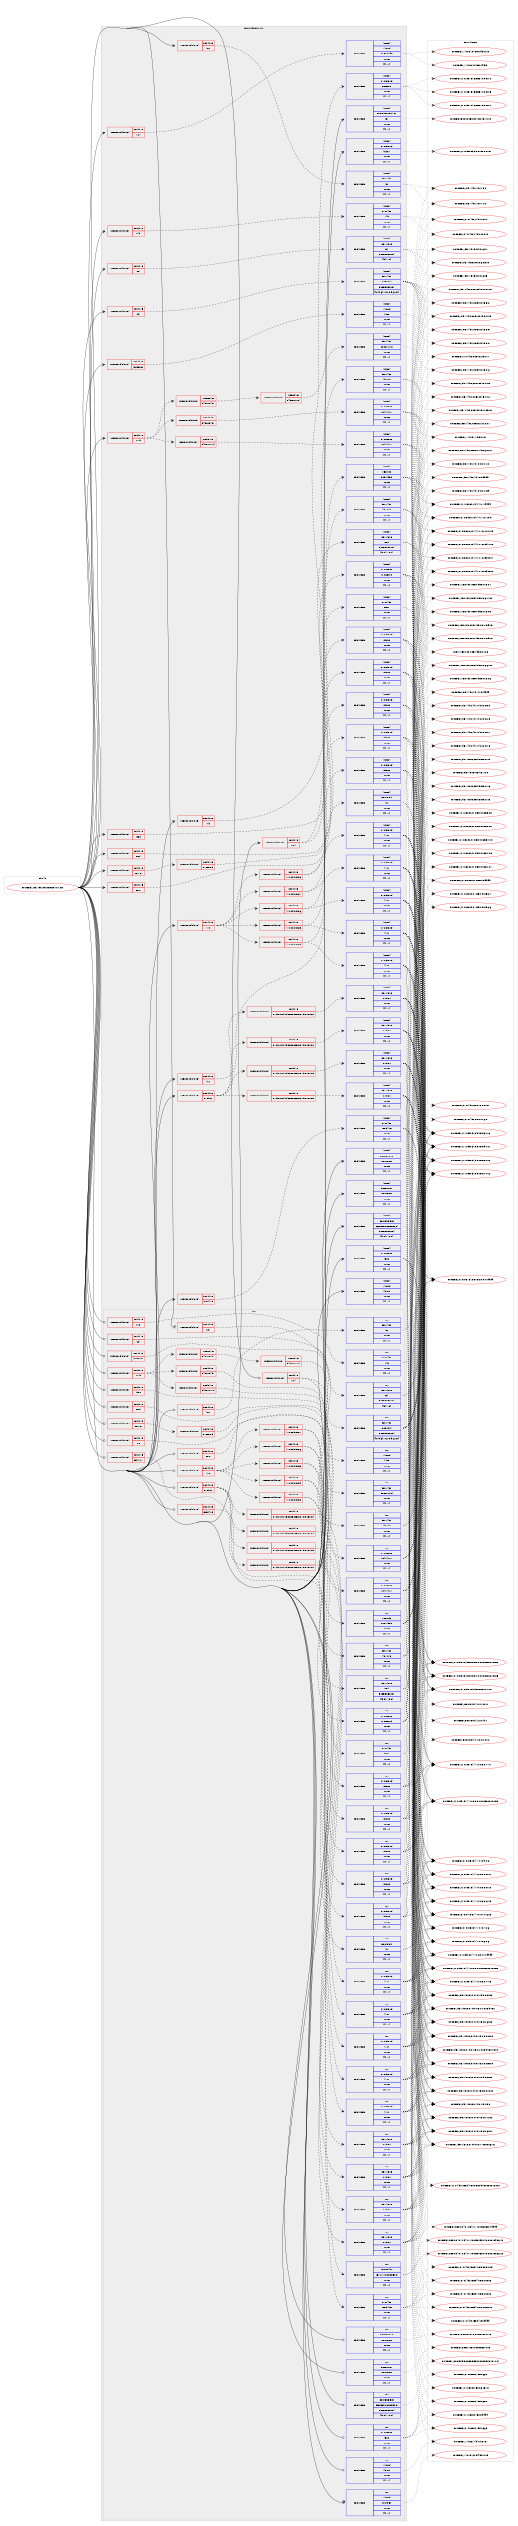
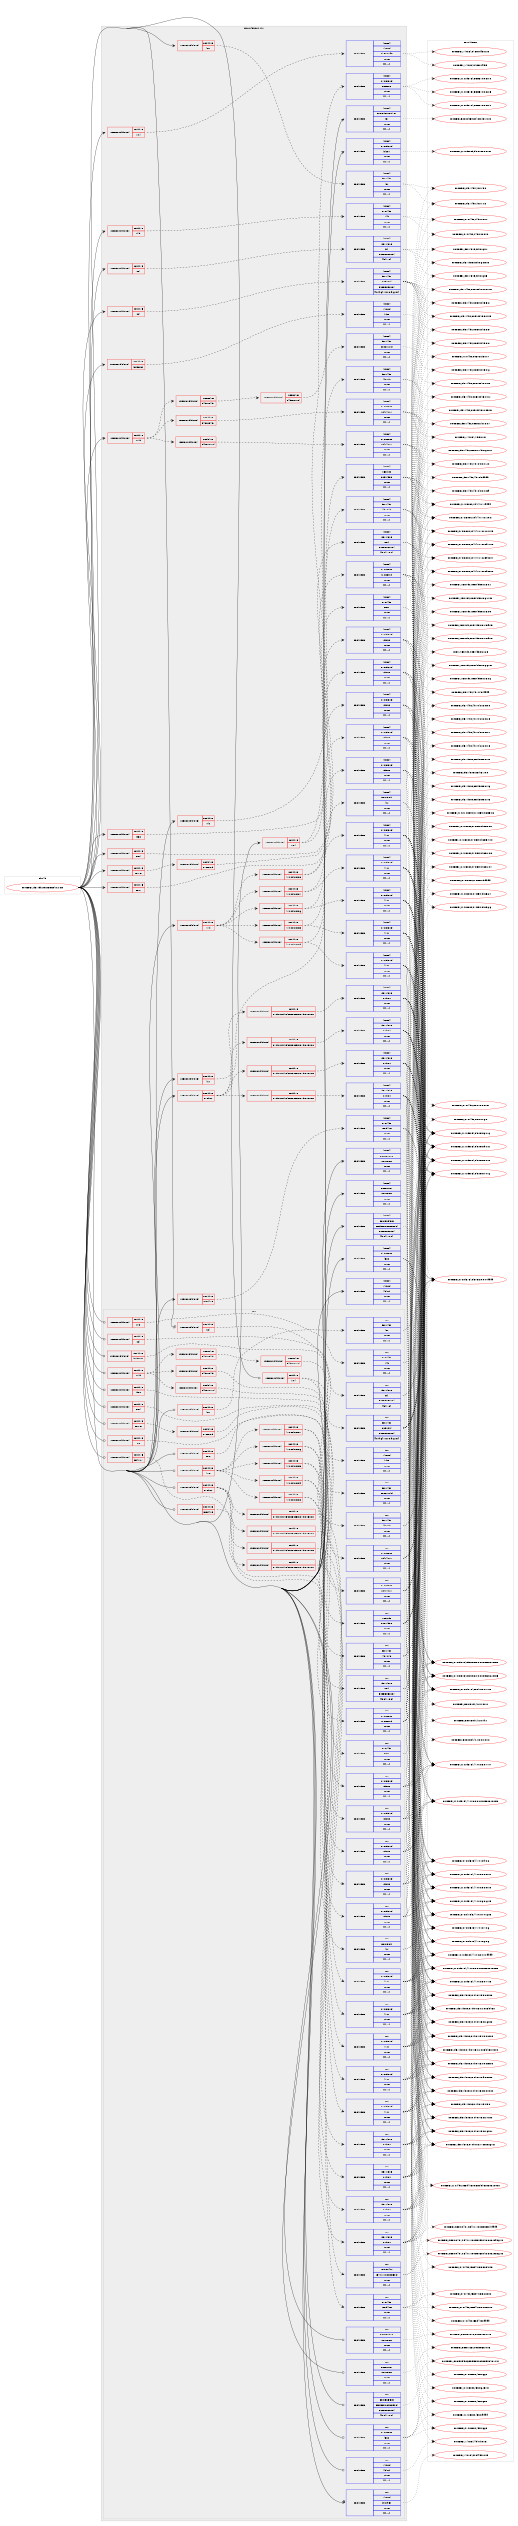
(471, 813) -> (471, 813)
(471, 1689) -> (471, 1689)
(471, 2281) -> none
